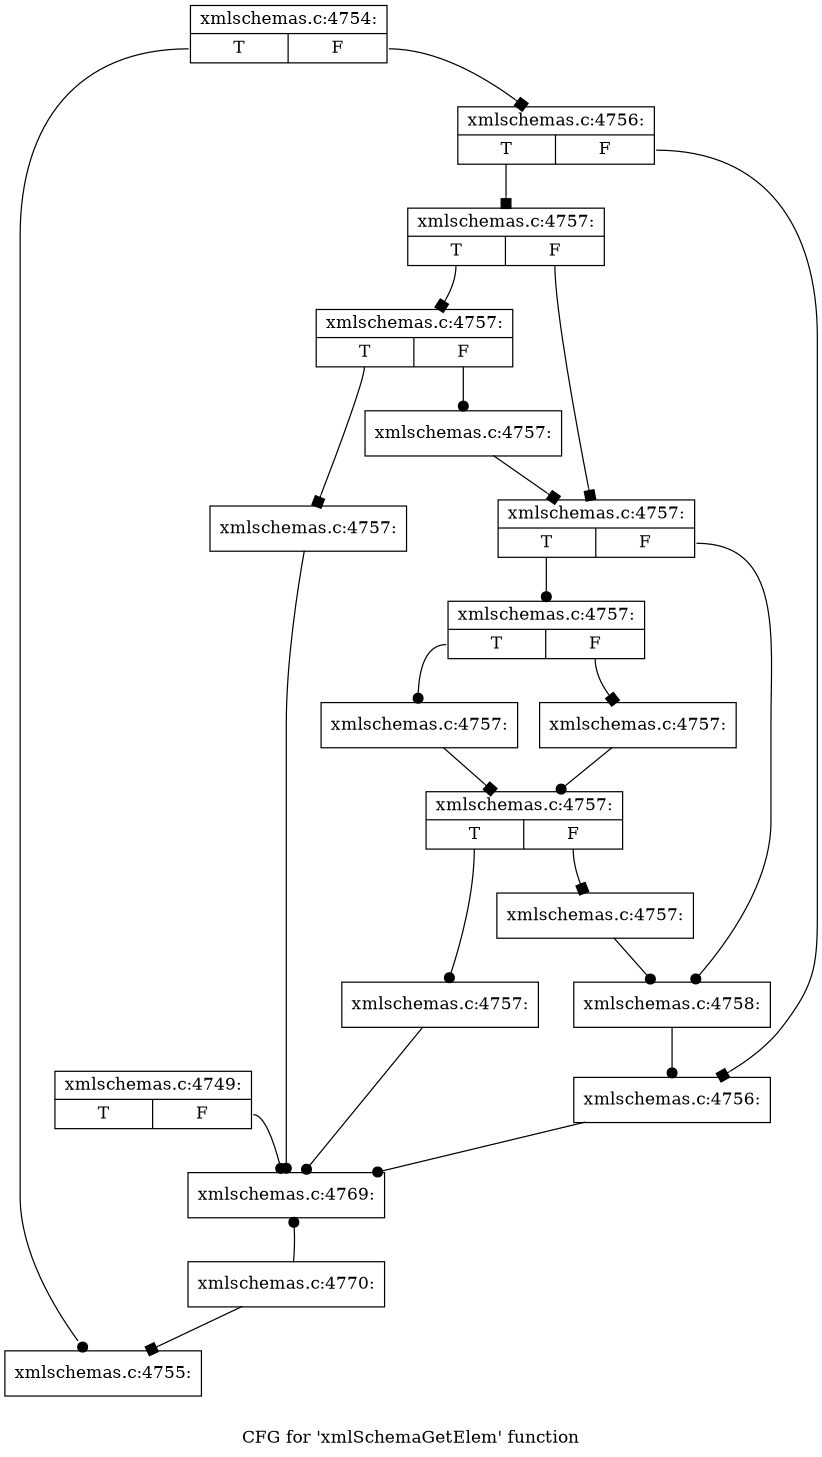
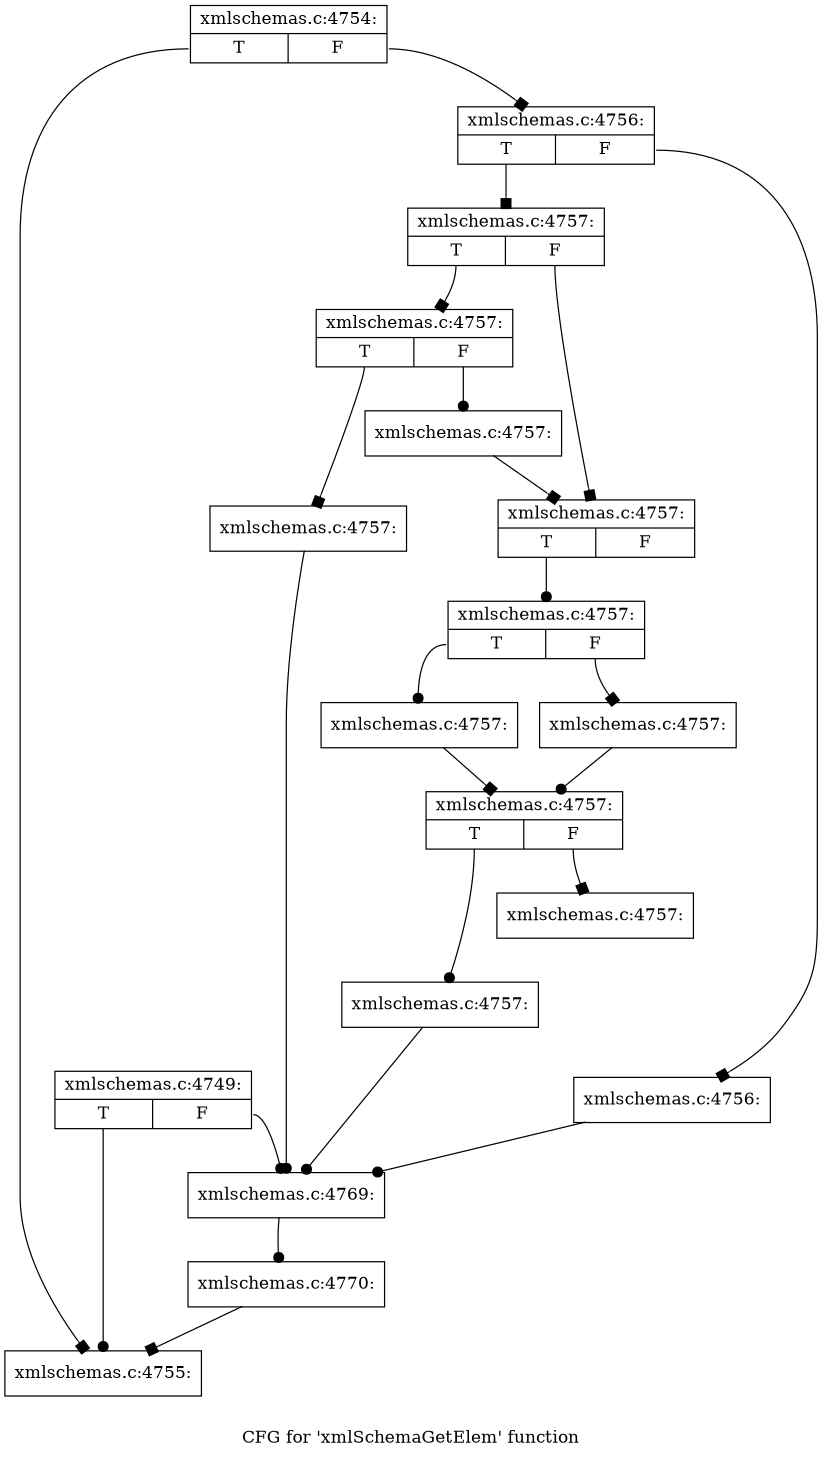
(20, 652) -> (20, 652)
(672, 1005) -> none
none -> (103, 1235)
(294, 1245) -> (278, 1235)
